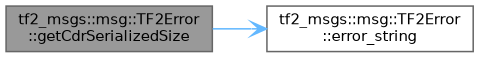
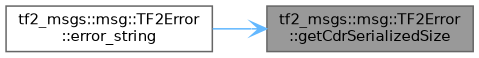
(232, 29) -> (232, 29)
